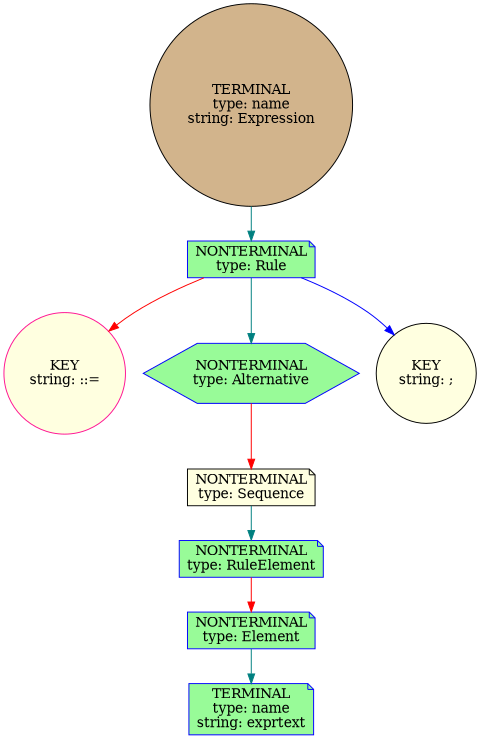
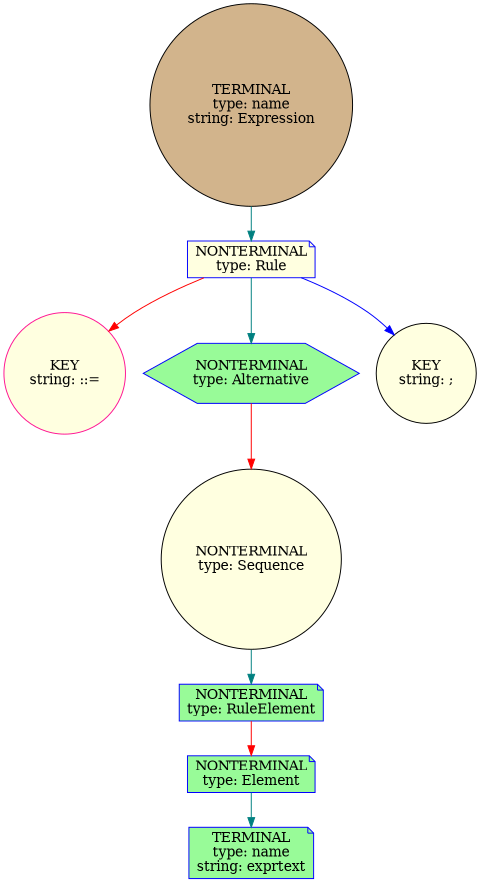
(251, 259) -> (251, 259)
(251, 487) -> (251, 559)
